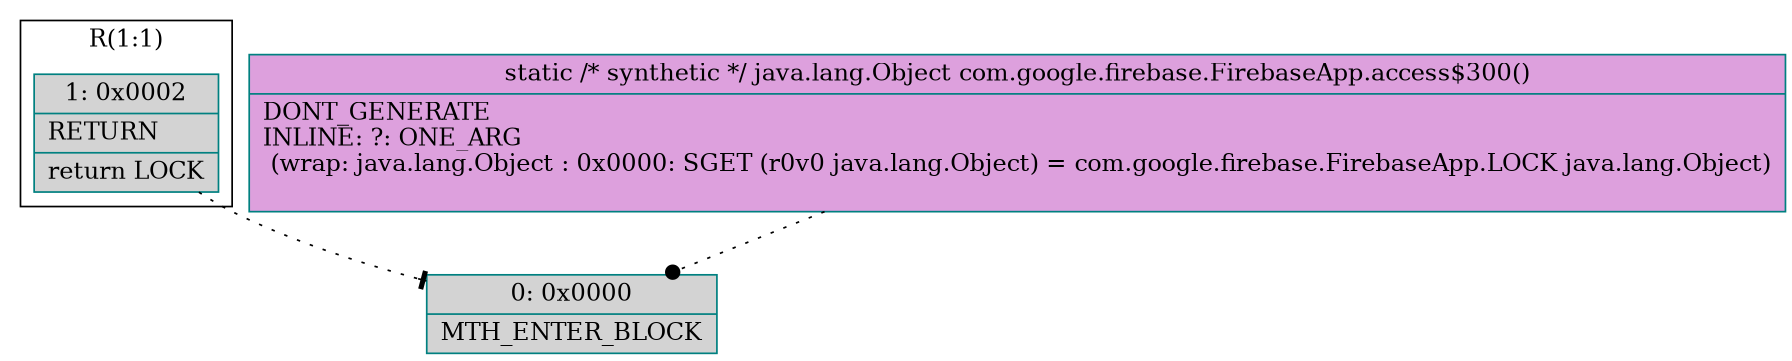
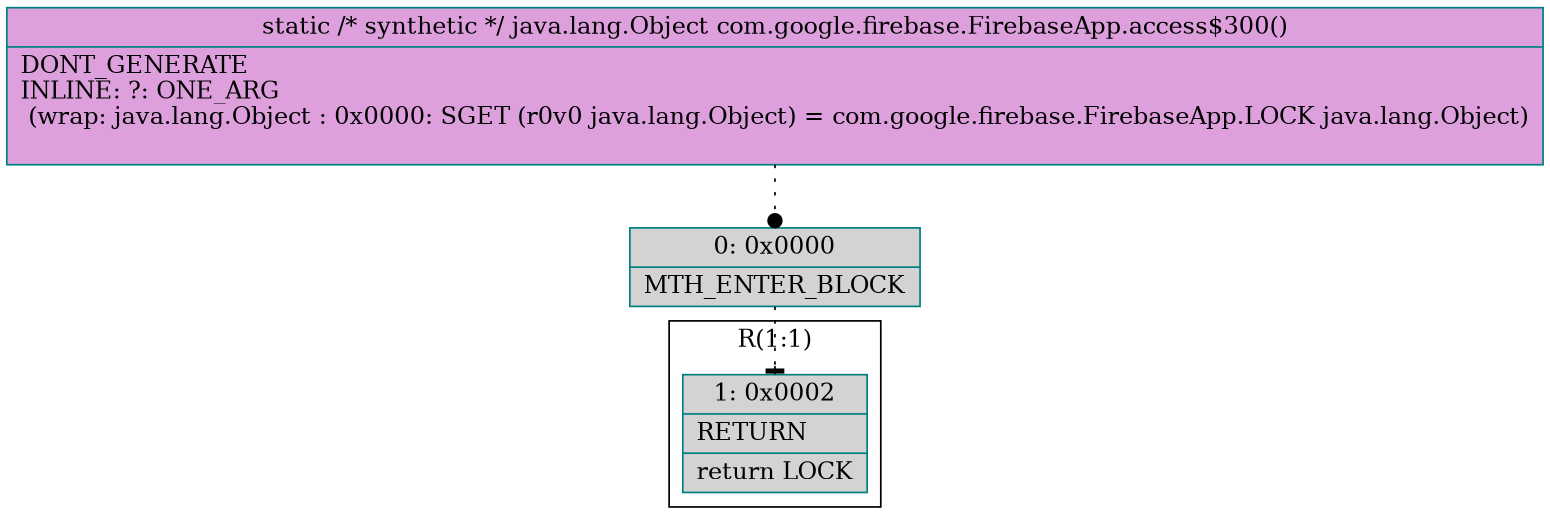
(305, 243) -> (775, 336)
